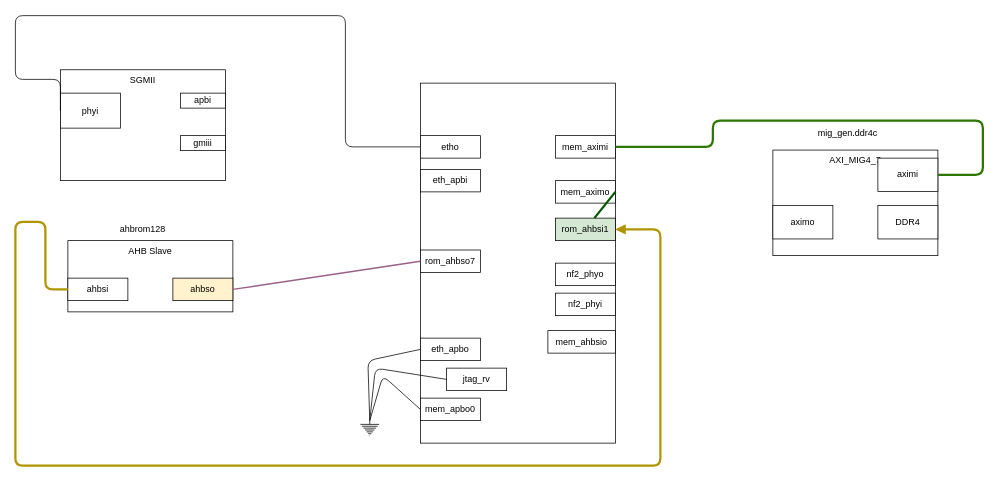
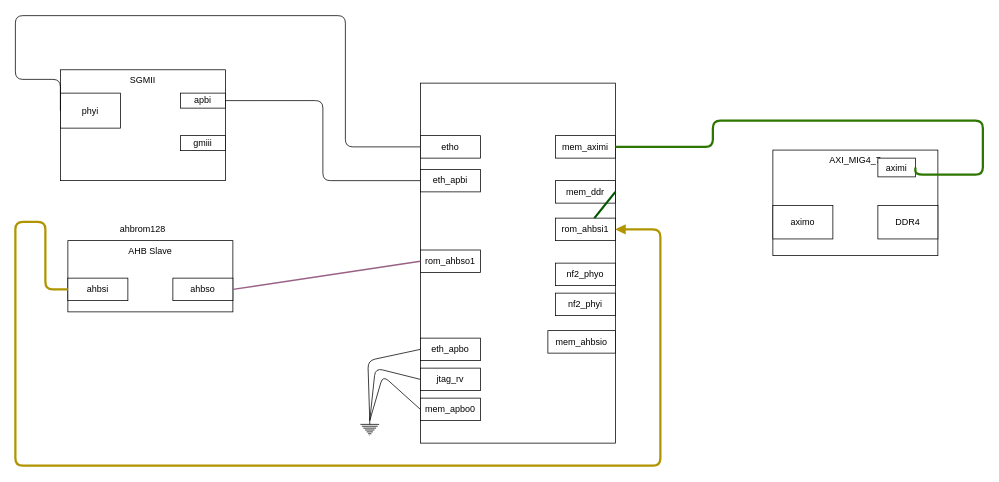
(848, 133) -> none
none -> (323, 140)
(908, 175) -> (897, 167)
(585, 192) -> (585, 192)
(585, 229) -> (585, 229)
(450, 261) -> (450, 261)
(203, 289) -> (203, 289)
(477, 379) -> (450, 379)
